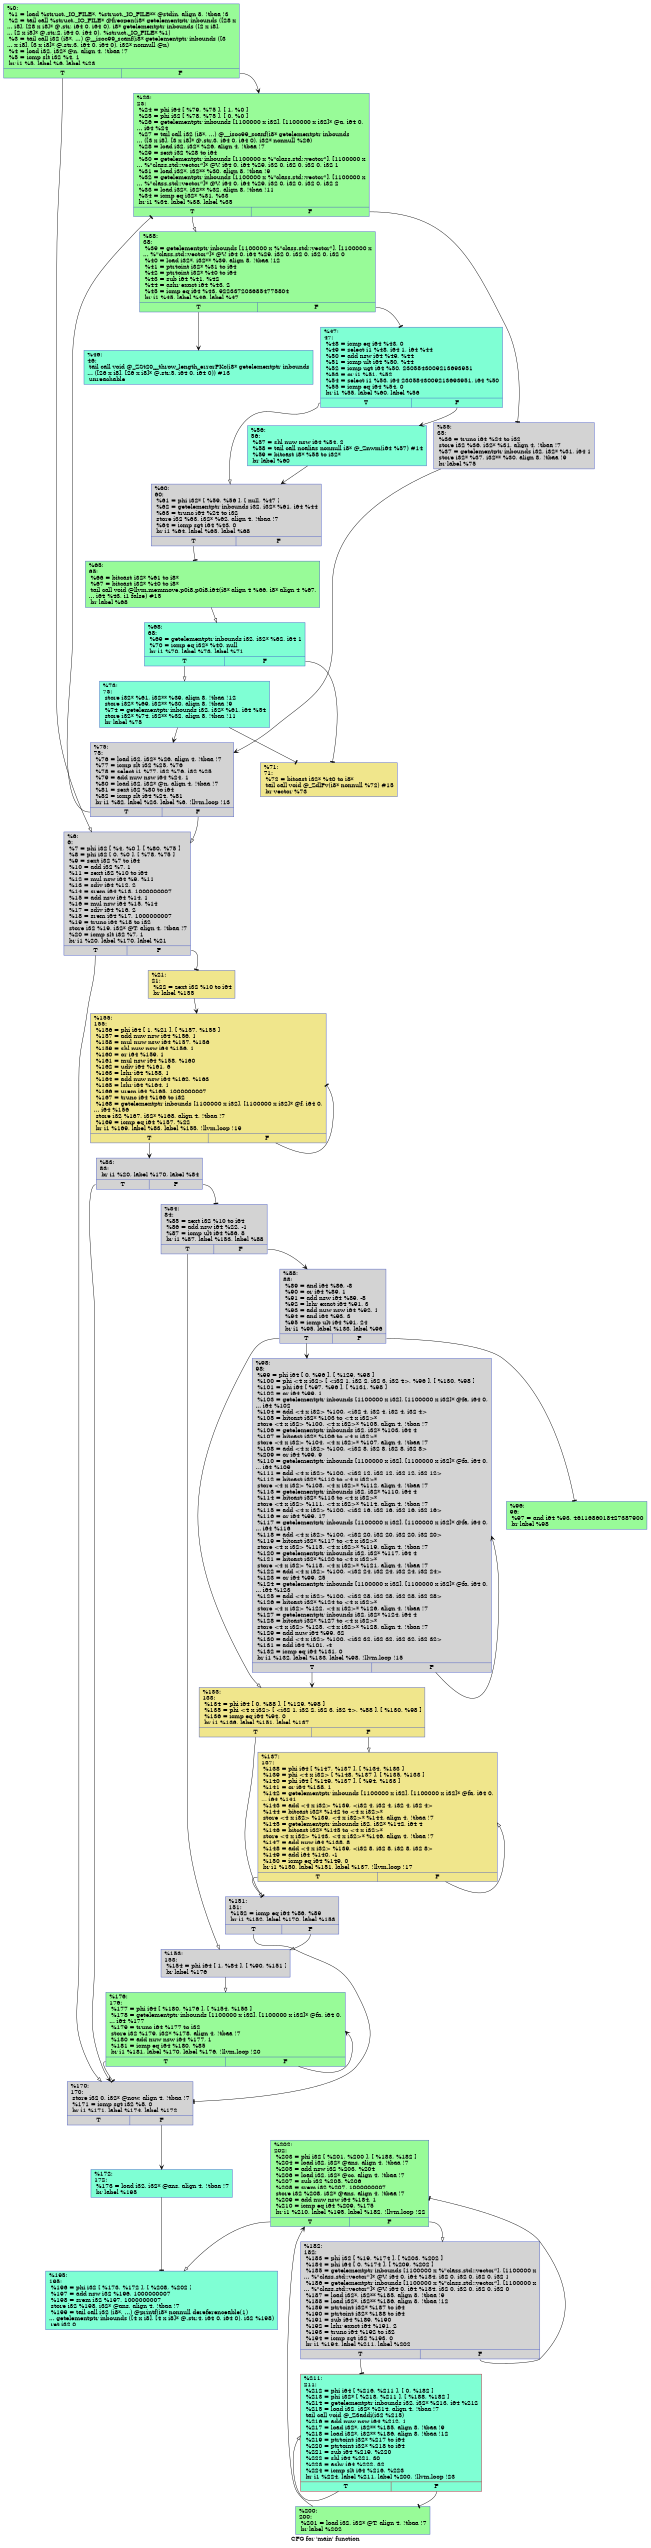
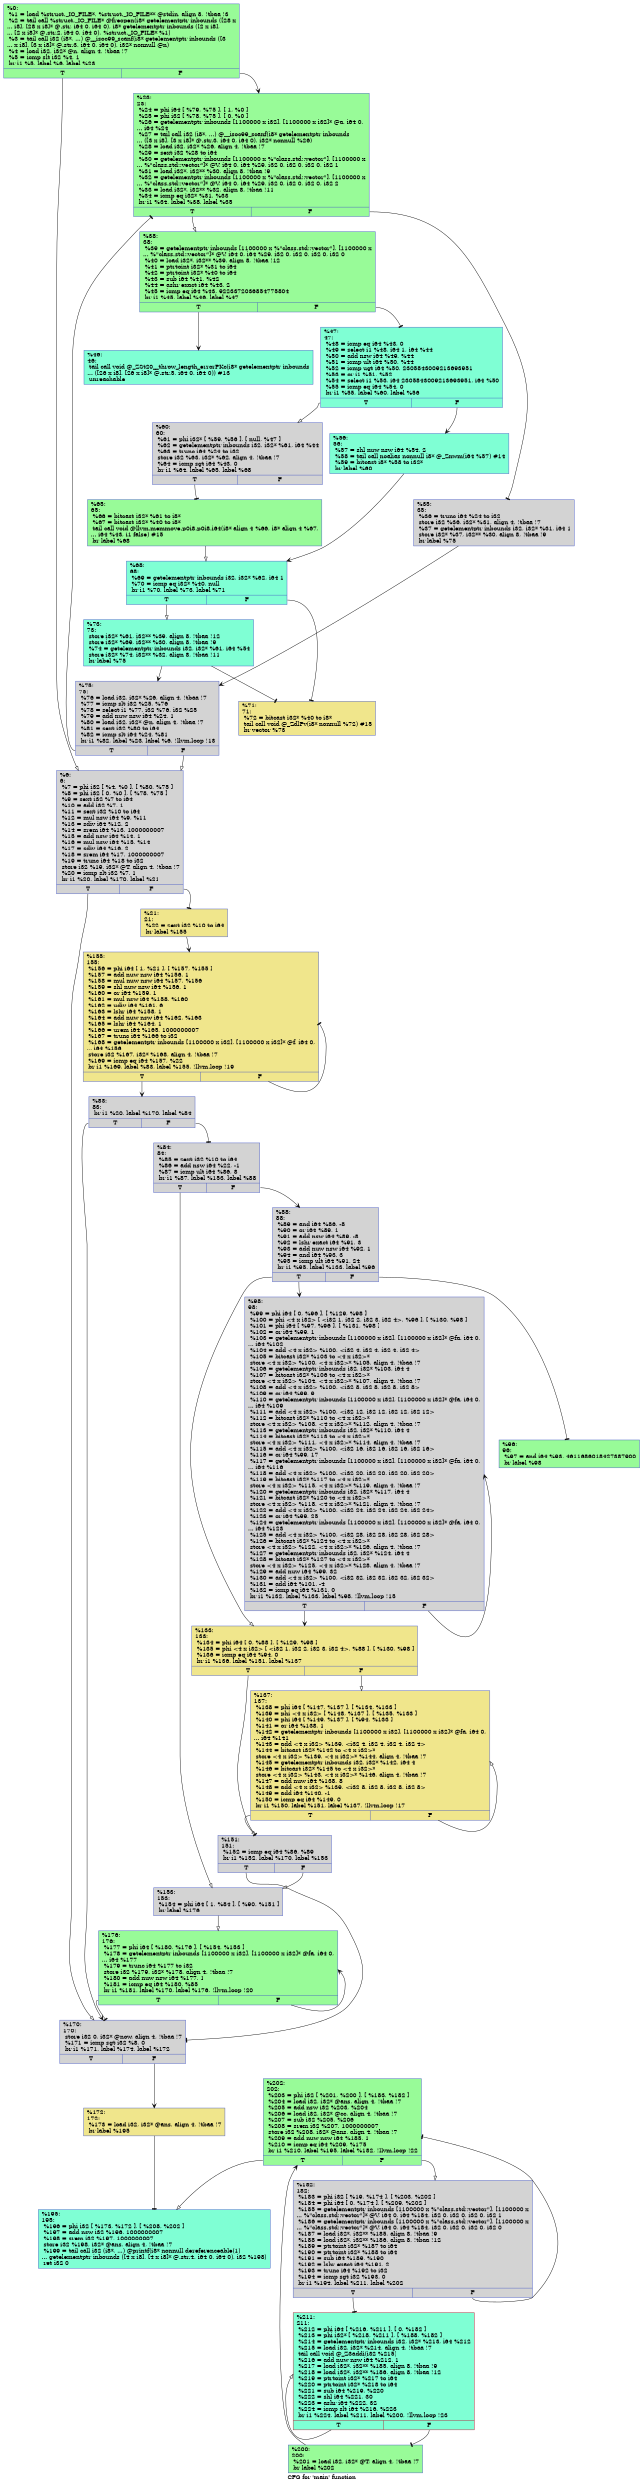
(296, 474) -> (354, 526)
(289, 1455) -> (281, 1394)
(162, 2183) -> (154, 2122)
(325, 2200) -> (318, 2139)
